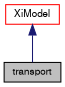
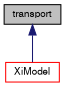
(33, 49) -> (33, 49)
